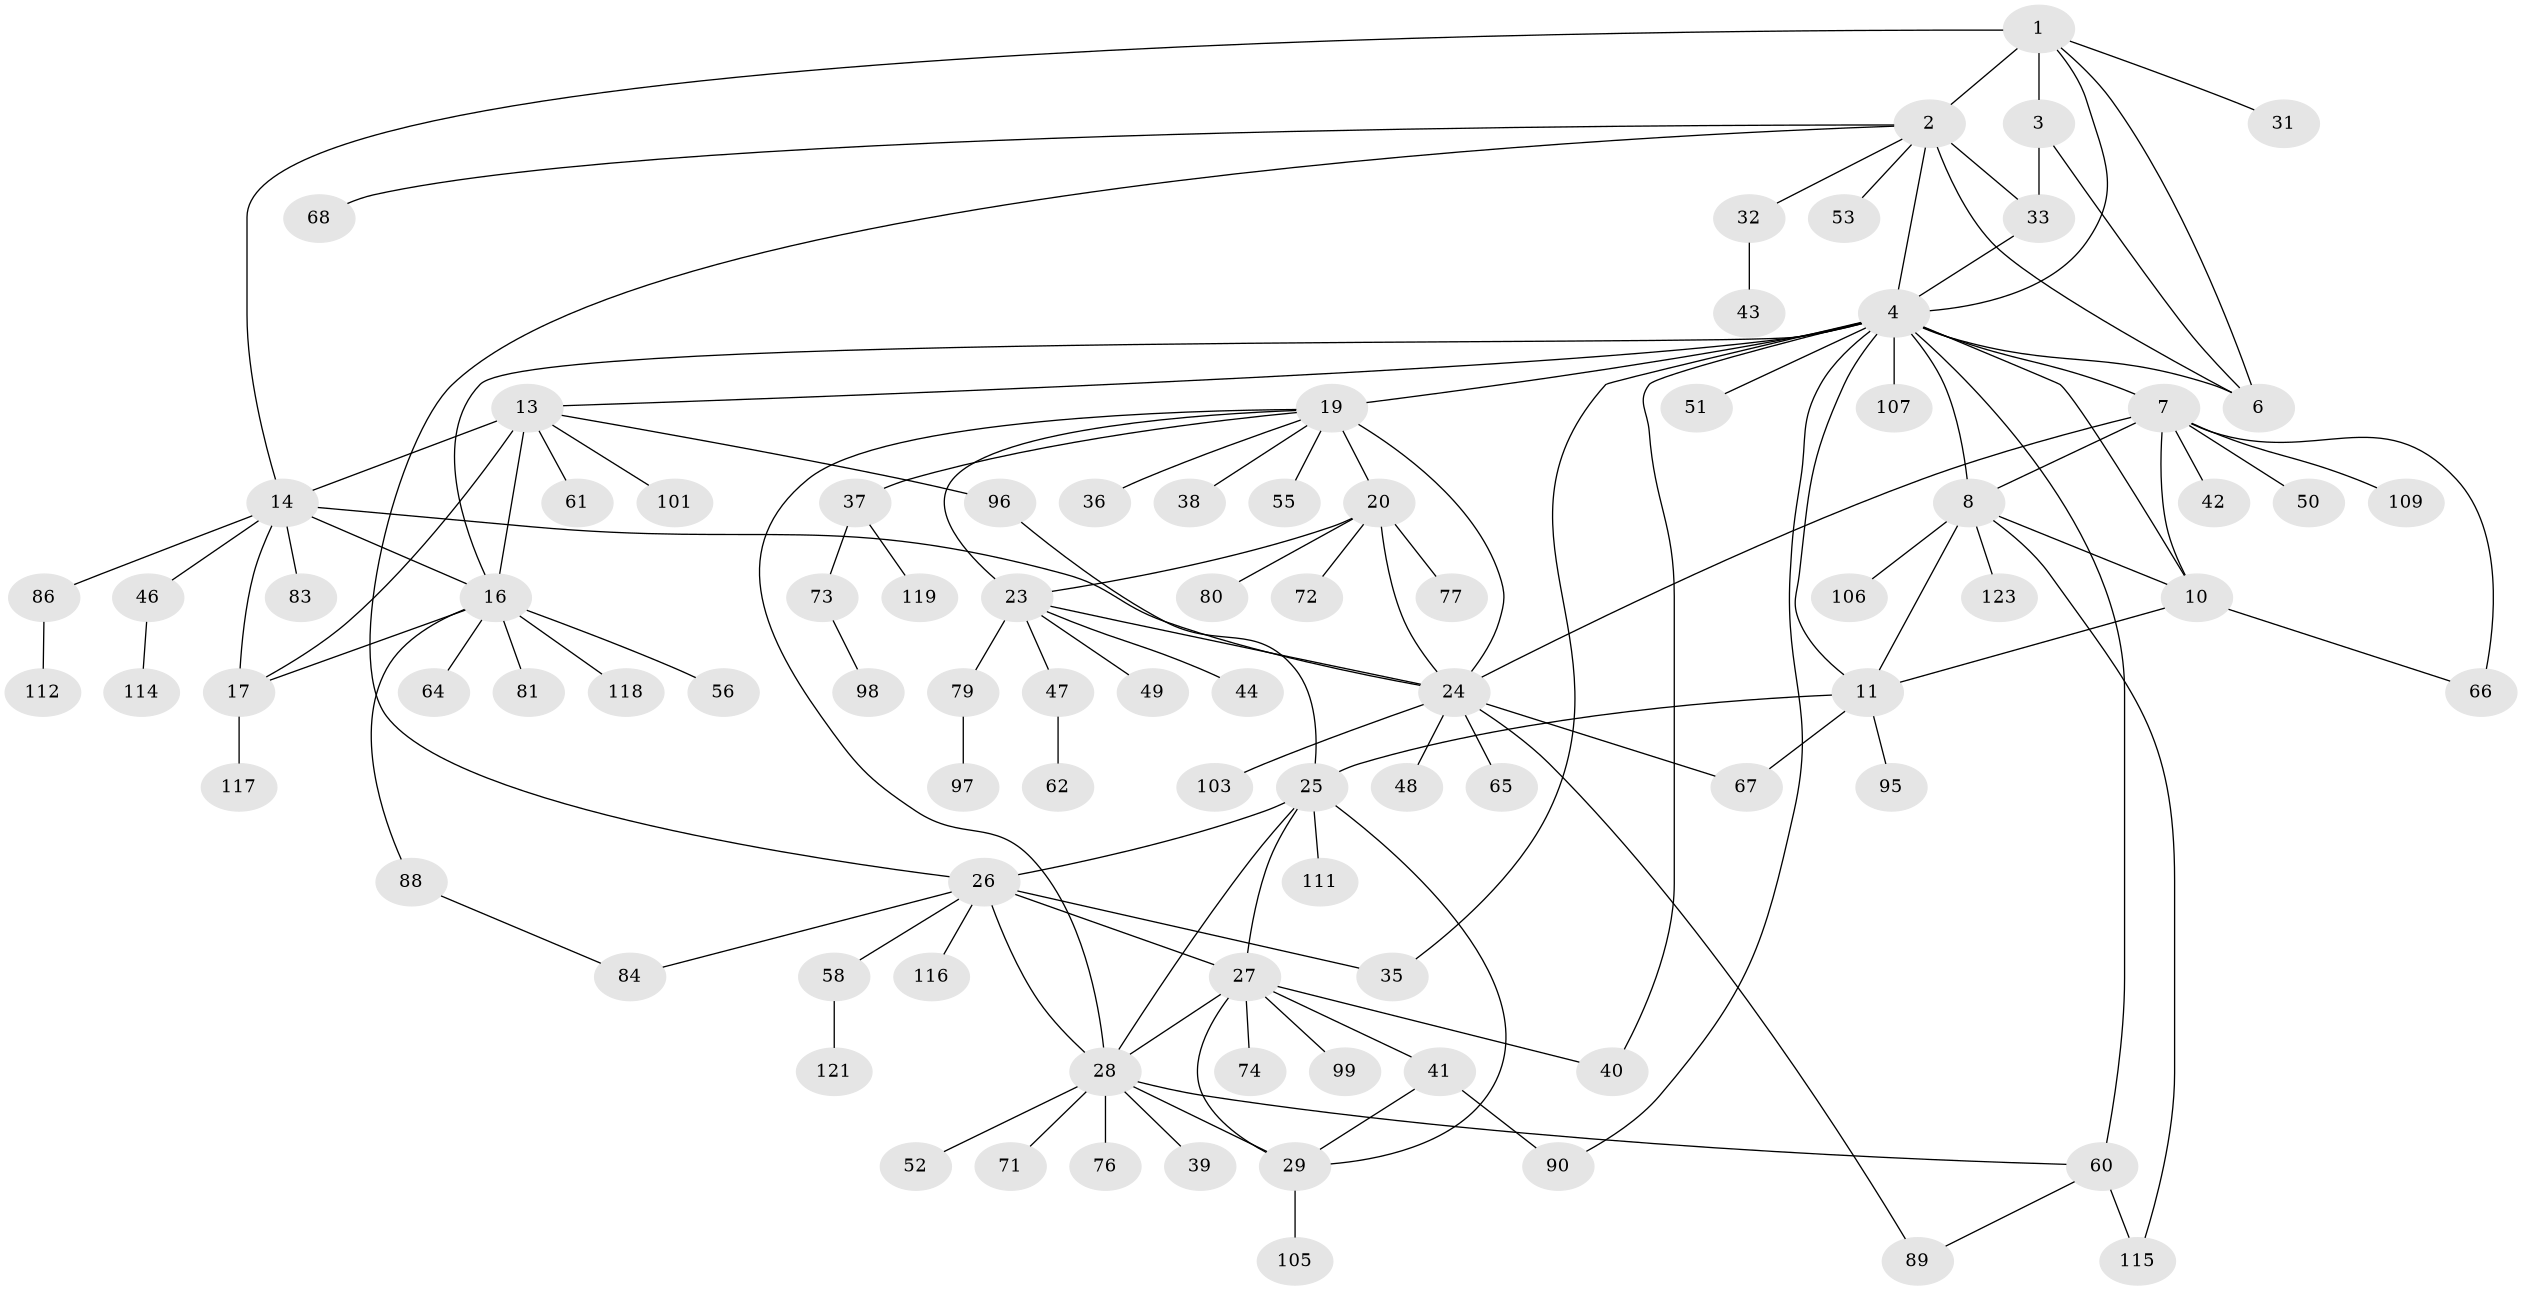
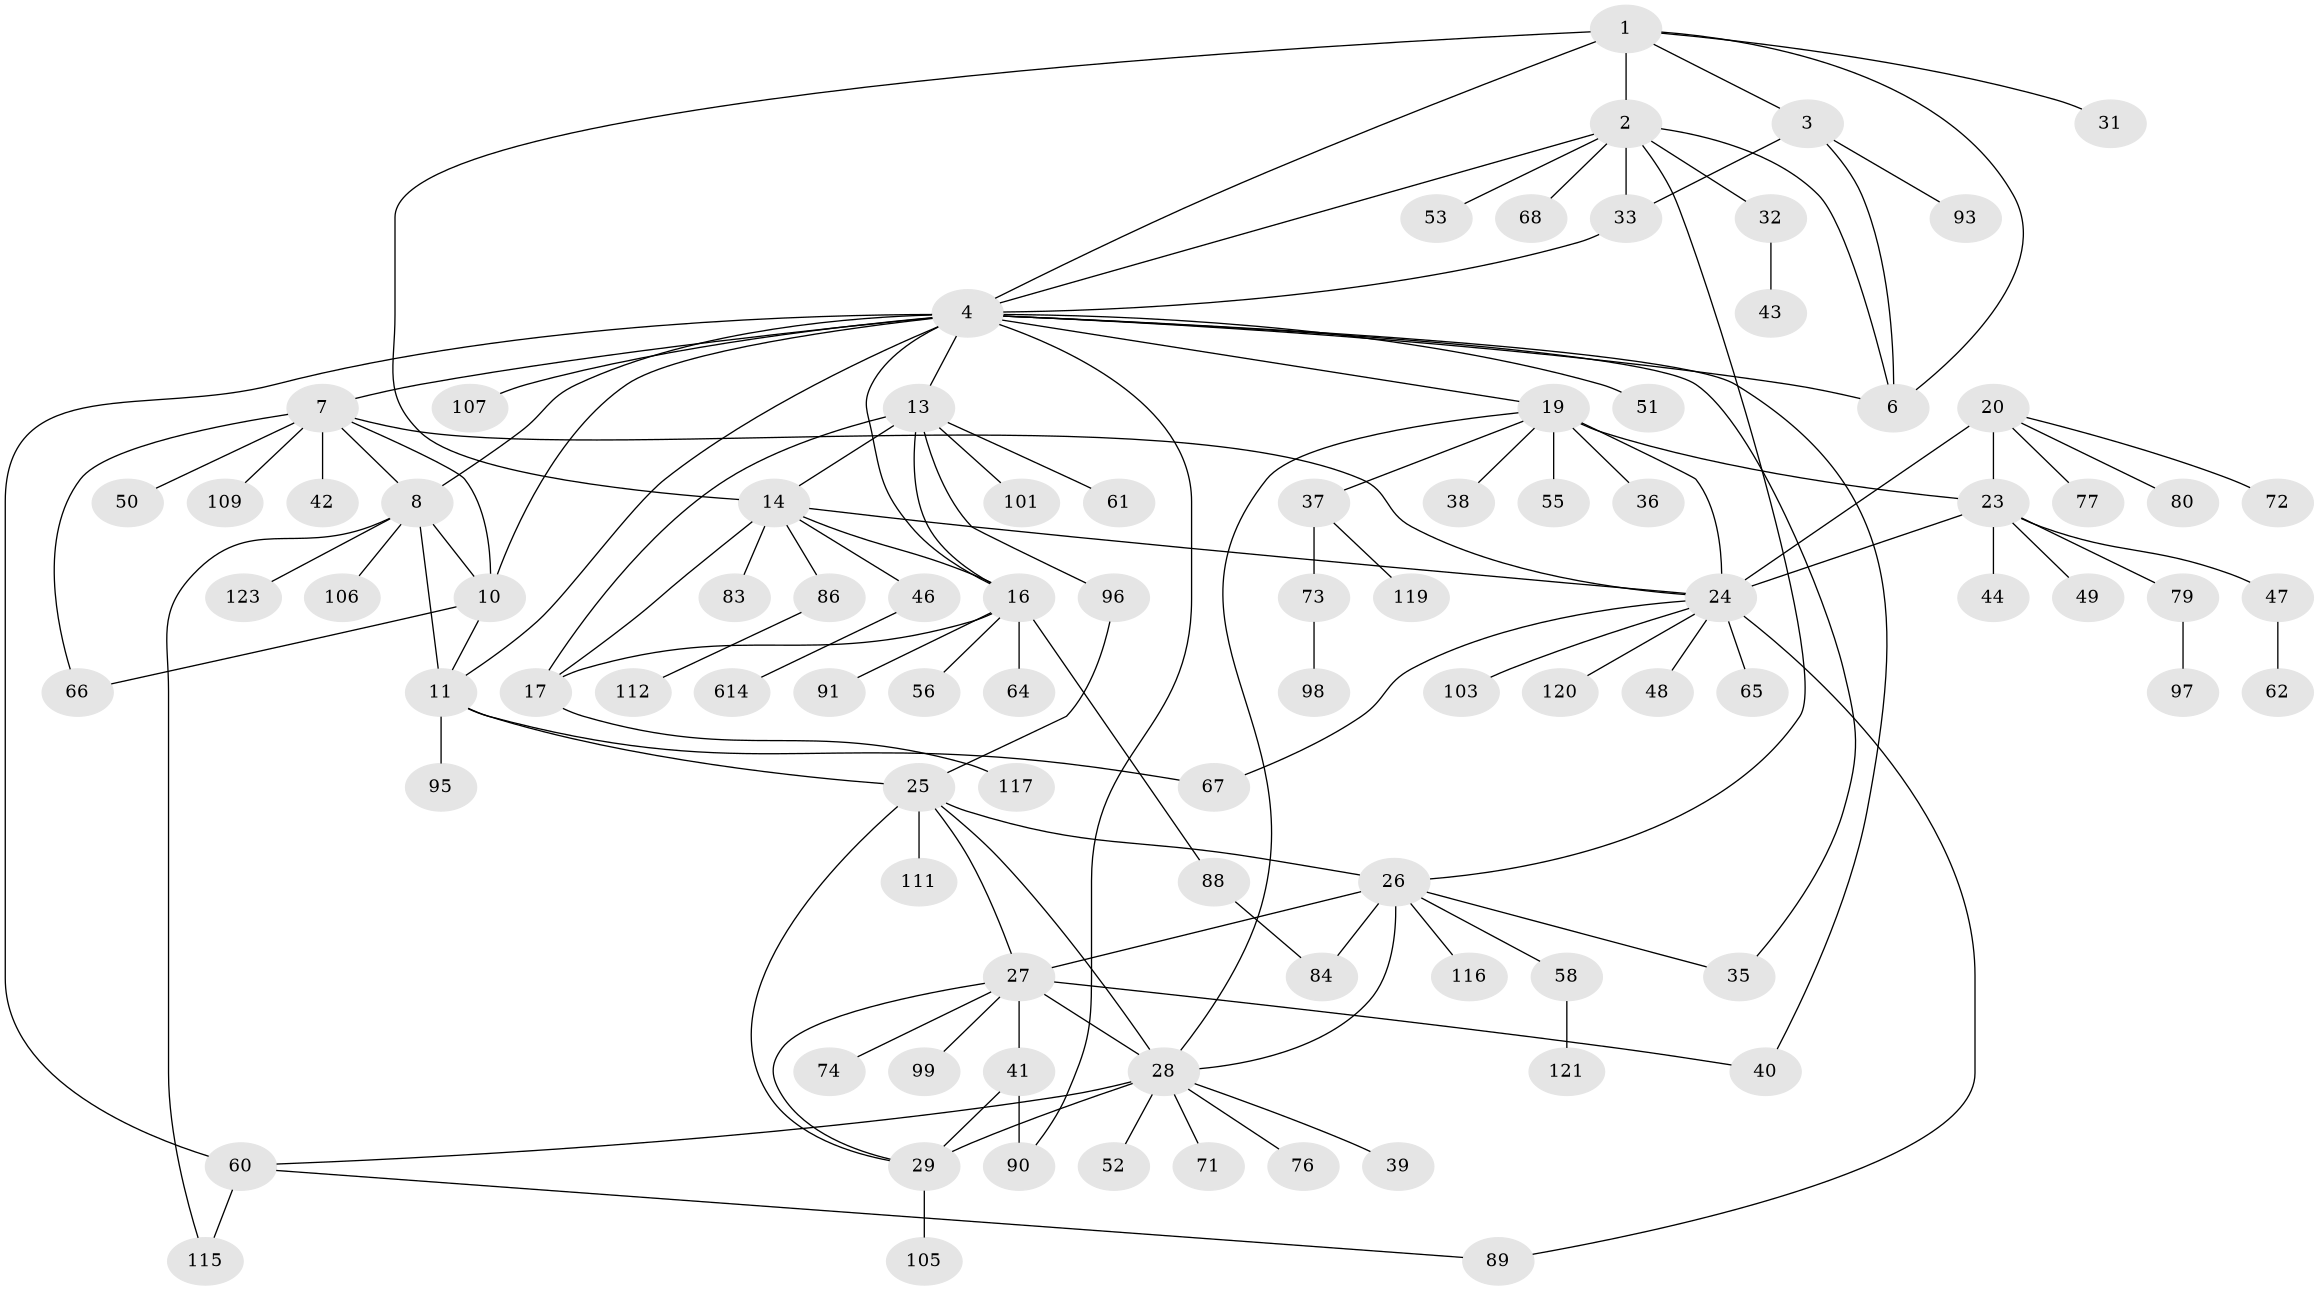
none -> (1966, 219)
(1356, 456) -> none
(142, 693) -> (732, 693)
(529, 693) -> (830, 693)
(626, 693) -> none
none -> (1560, 693)
